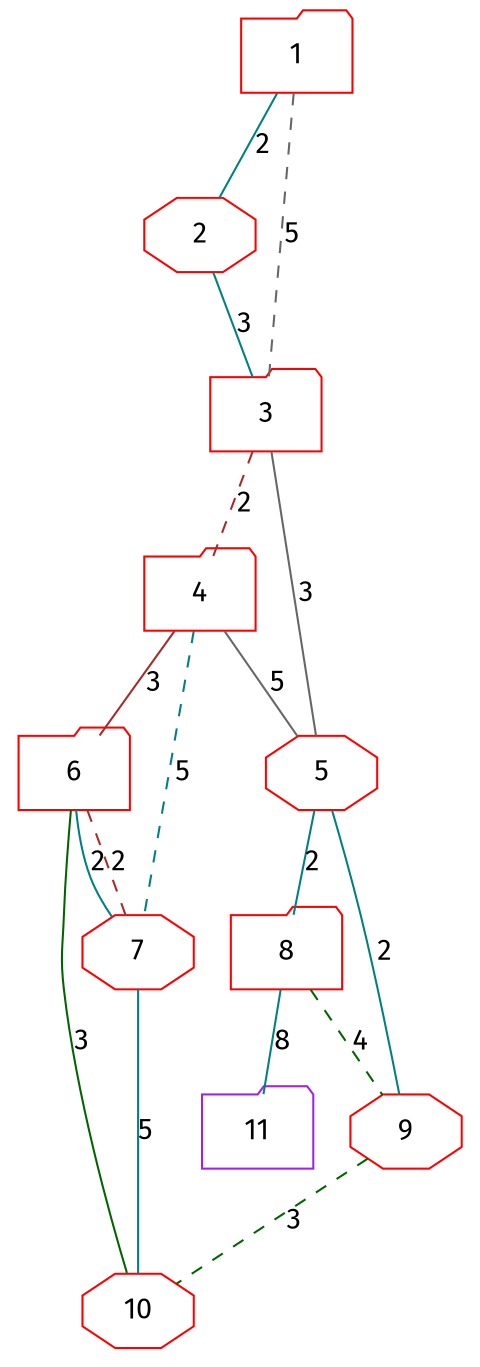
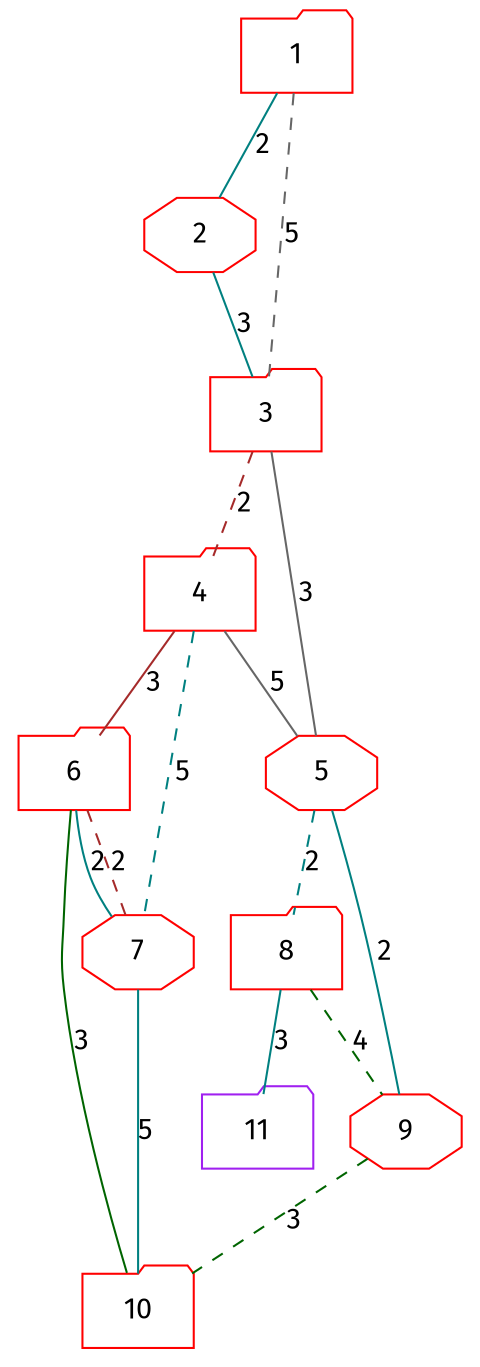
(304, 863) -> (304, 863)
(282, 1042) -> (281, 1042)
(138, 1311) -> (138, 1311)
